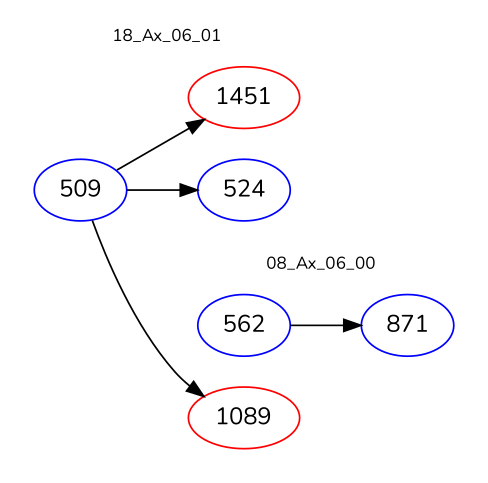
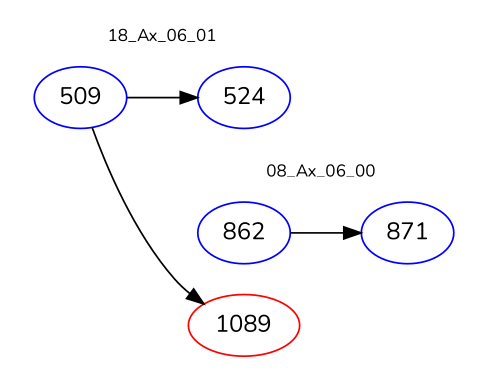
(244, 98) -> none
(244, 325) -> (244, 233)
